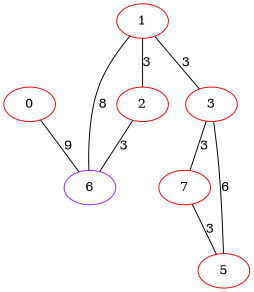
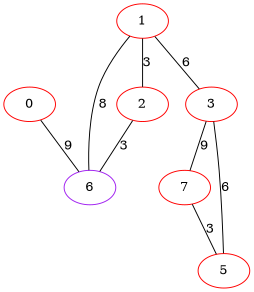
(187, 63) -> (187, 63)
(205, 146) -> (205, 146)
